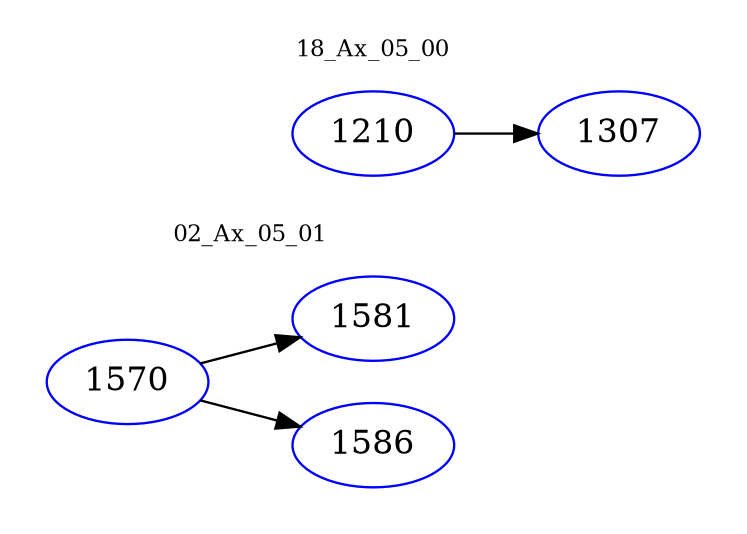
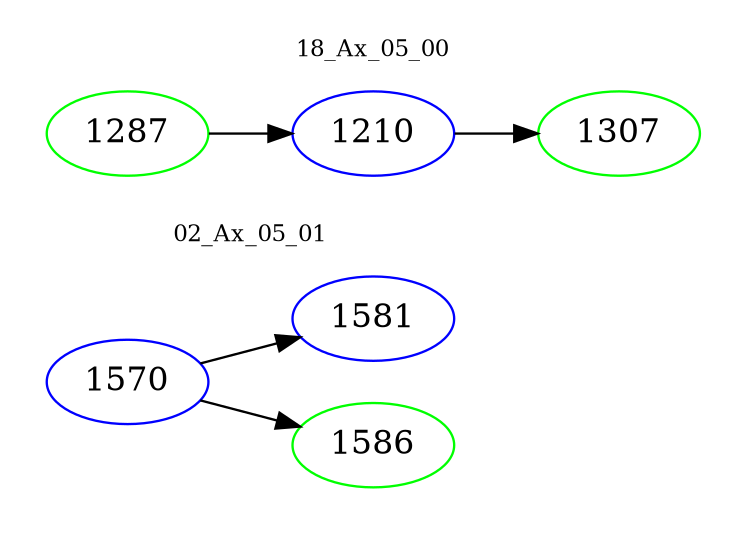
none -> (128, 134)
(619, 134) -> (619, 134)
(373, 445) -> (373, 445)
